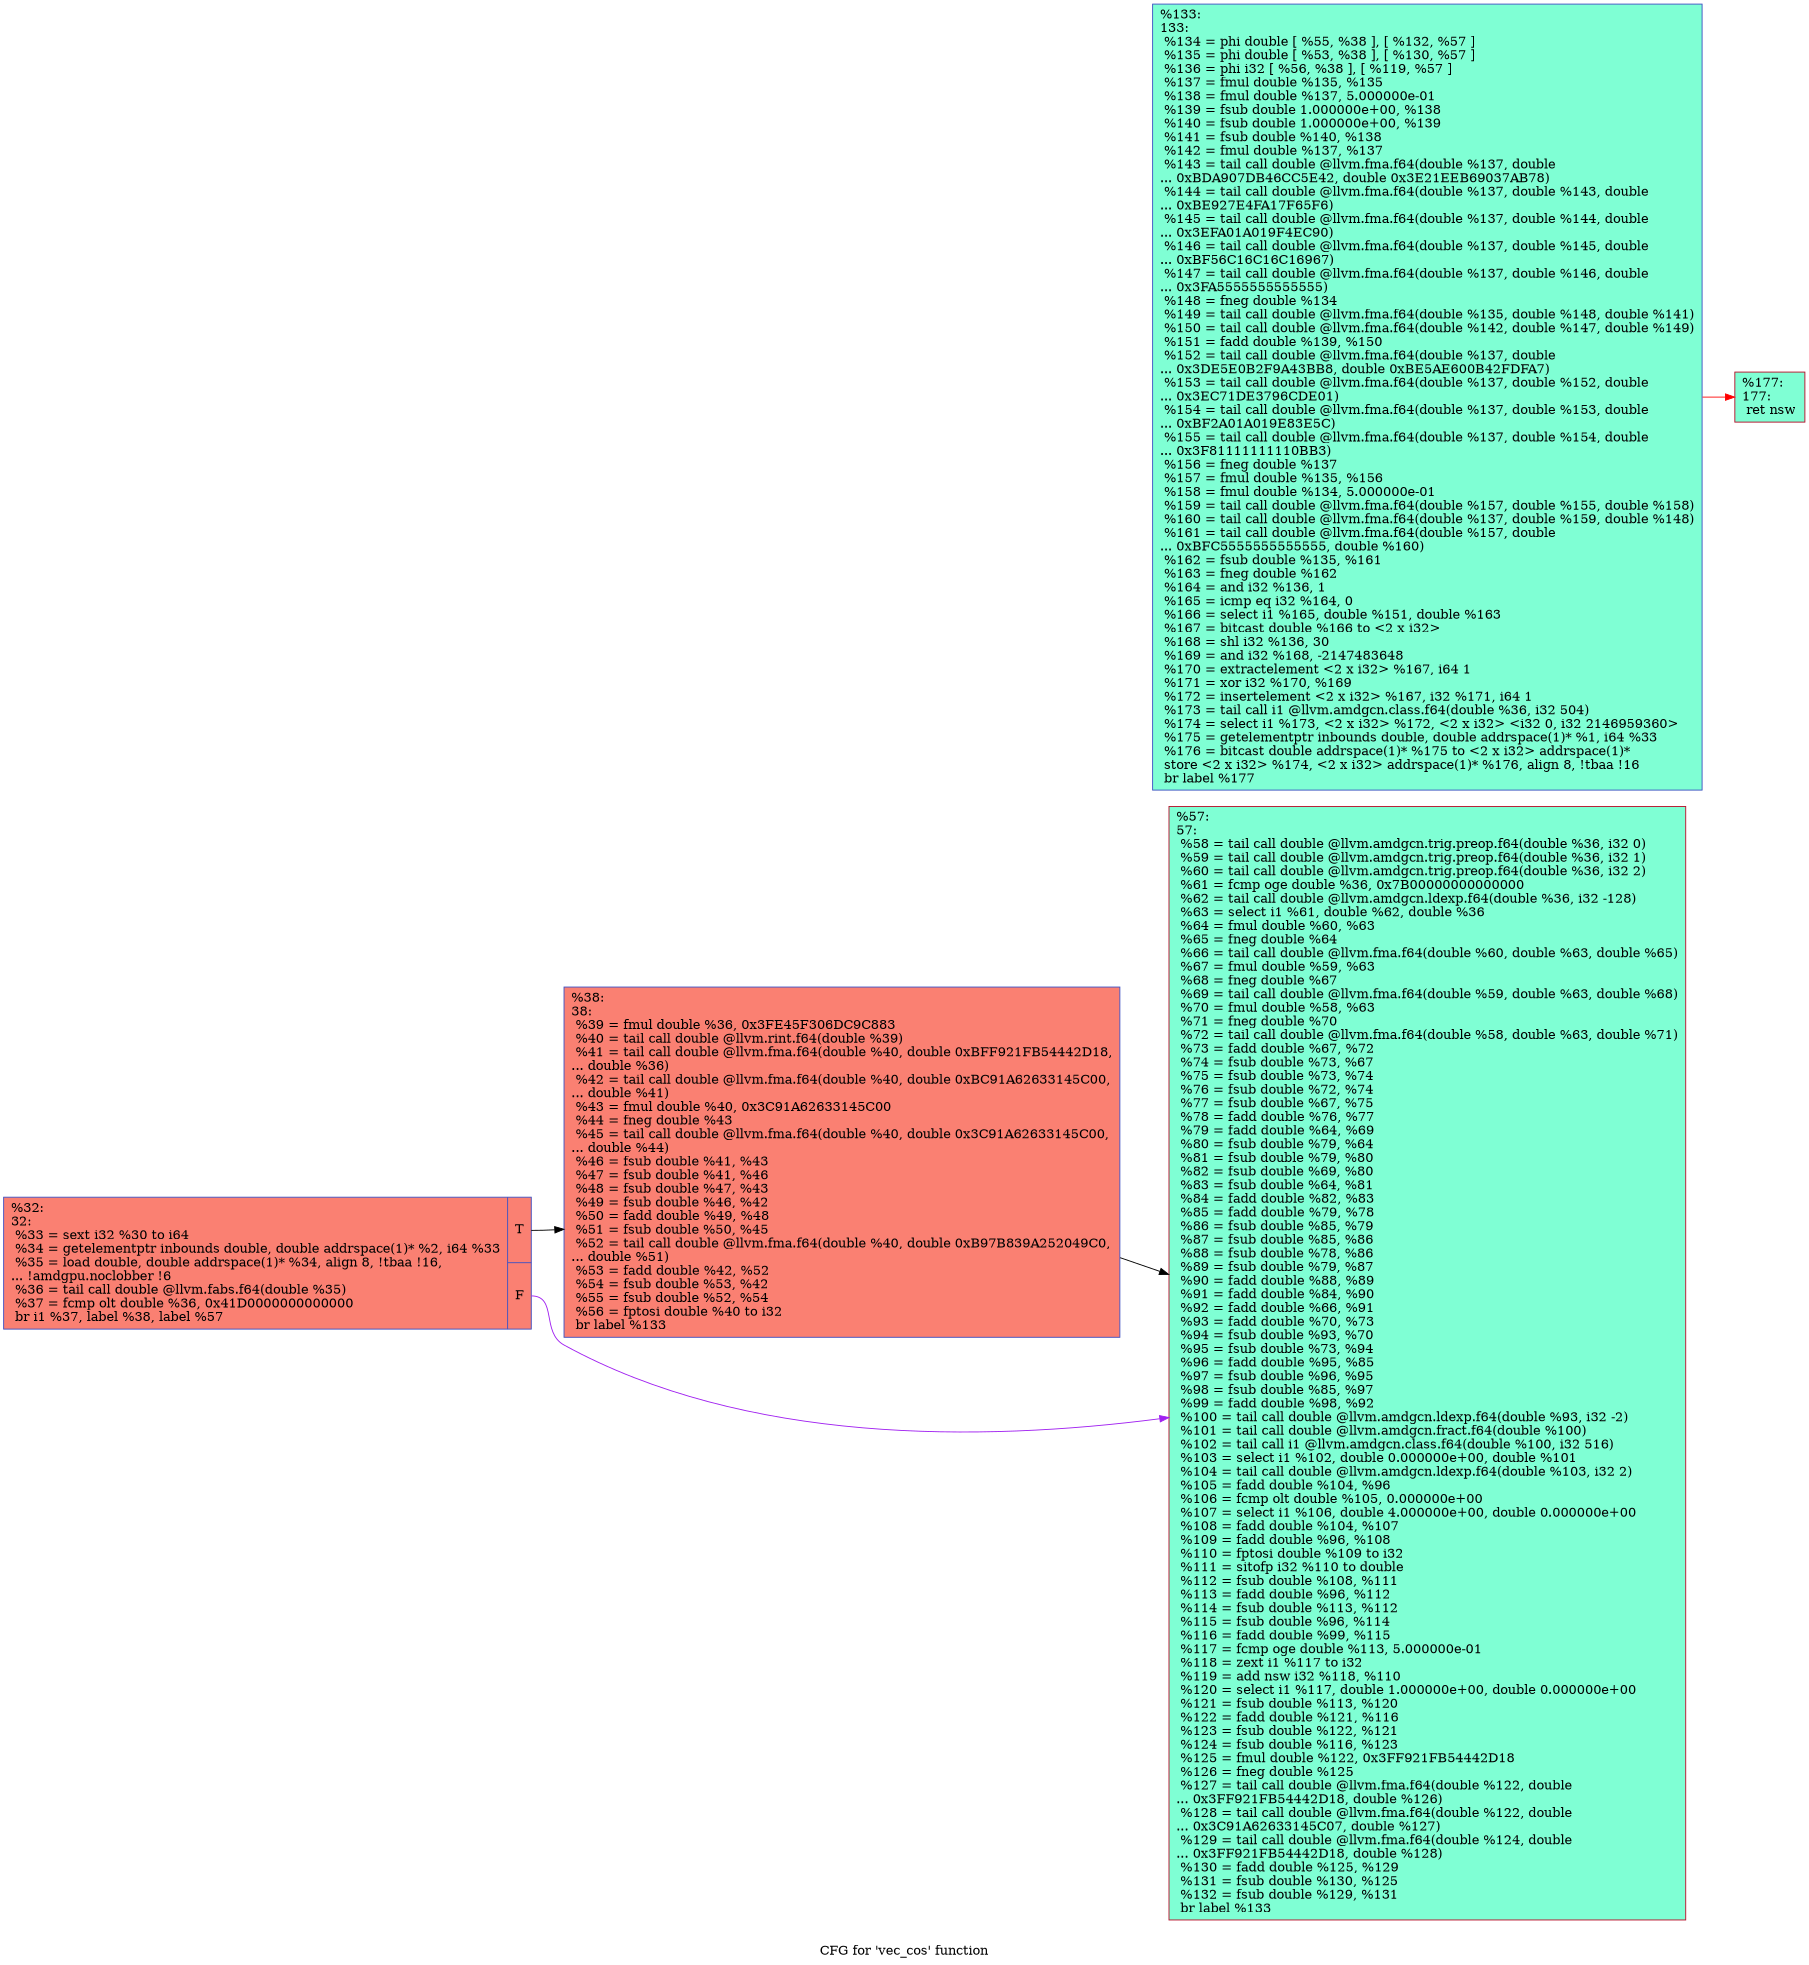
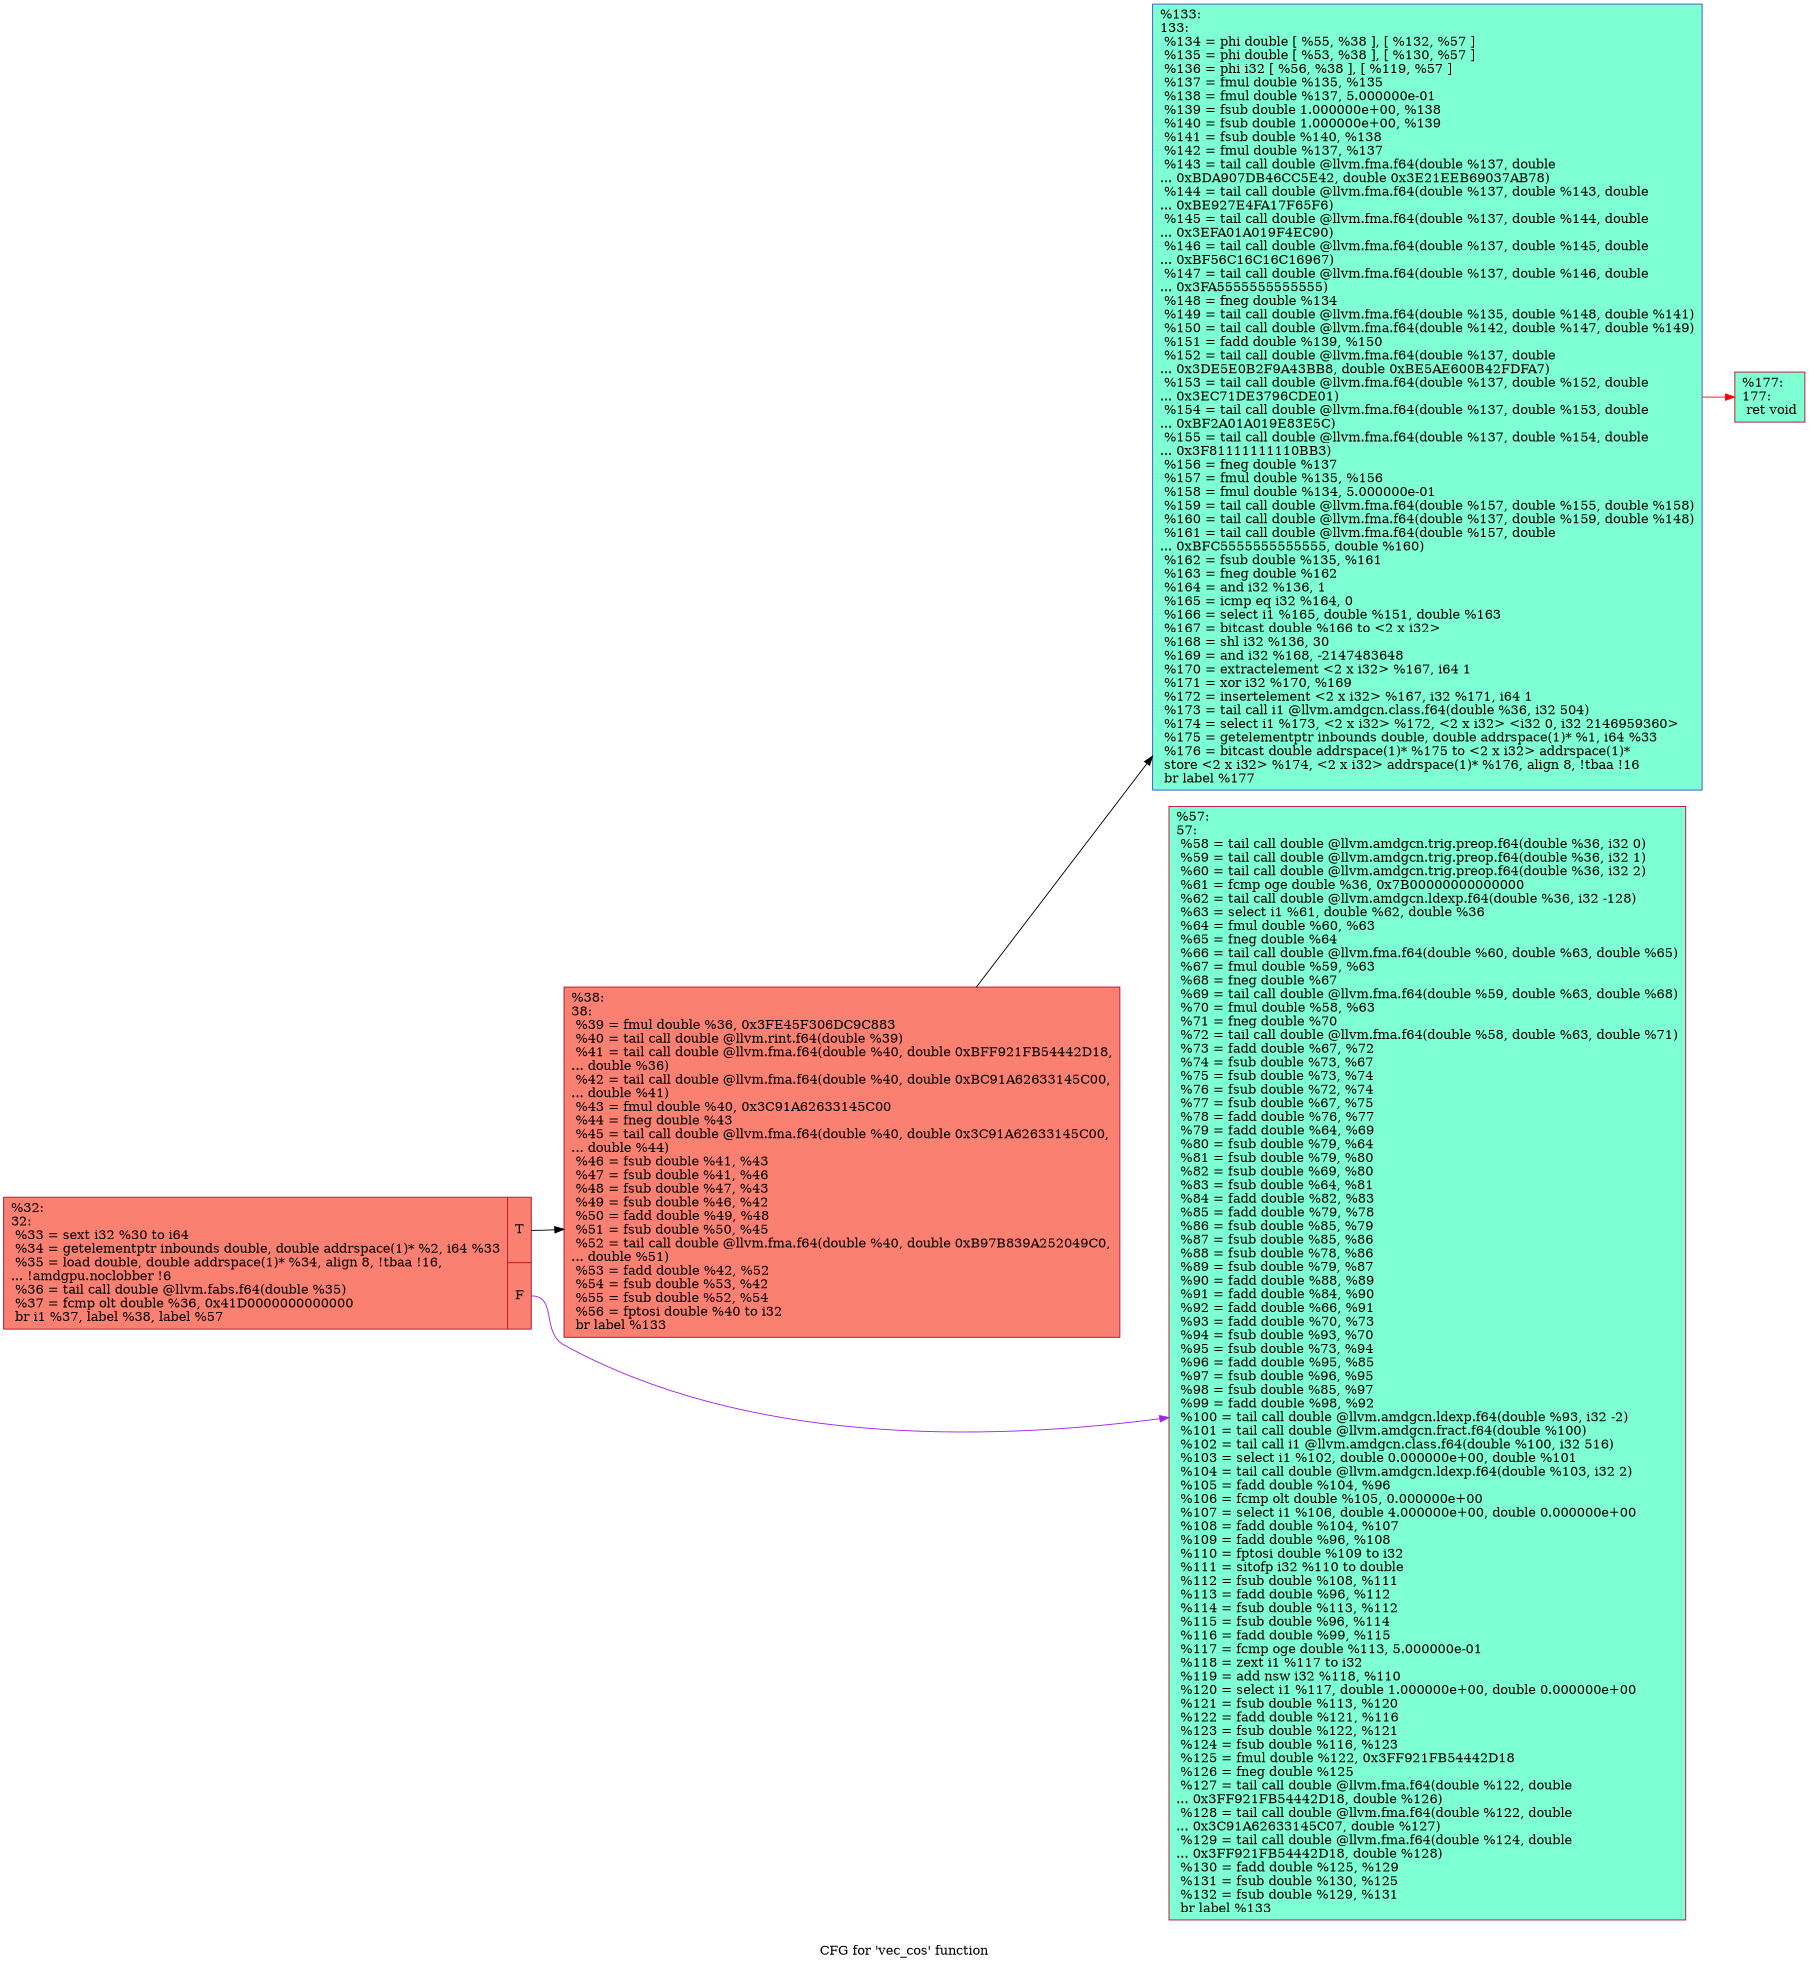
(1769, 410) -> (1770, 410)
(842, 1162) -> (842, 1162)
(267, 1263) -> (267, 1263)
(1140, 1265) -> (1062, 875)
